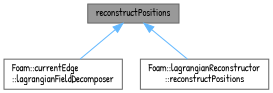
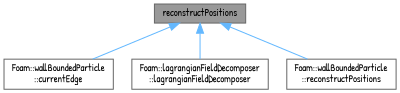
none -> (59, 74)
(63, 74) -> (200, 74)
(205, 74) -> (341, 74)
